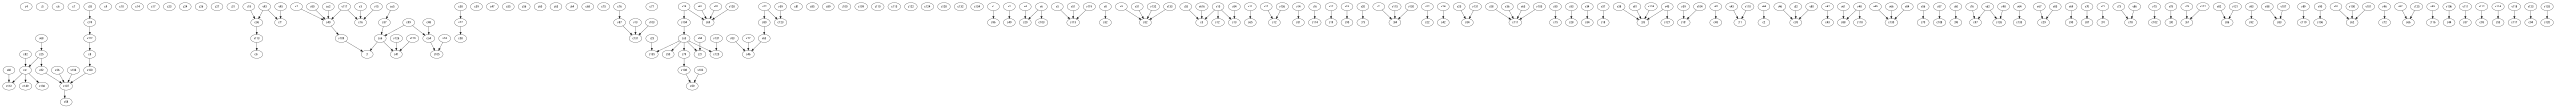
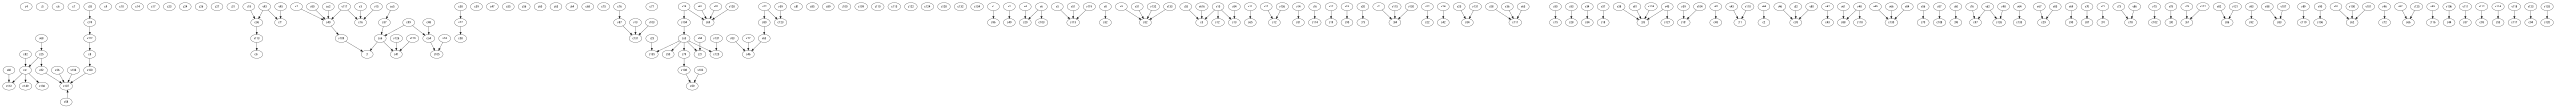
(1539, 7) -> none
(65, 93) -> (68, 95)
